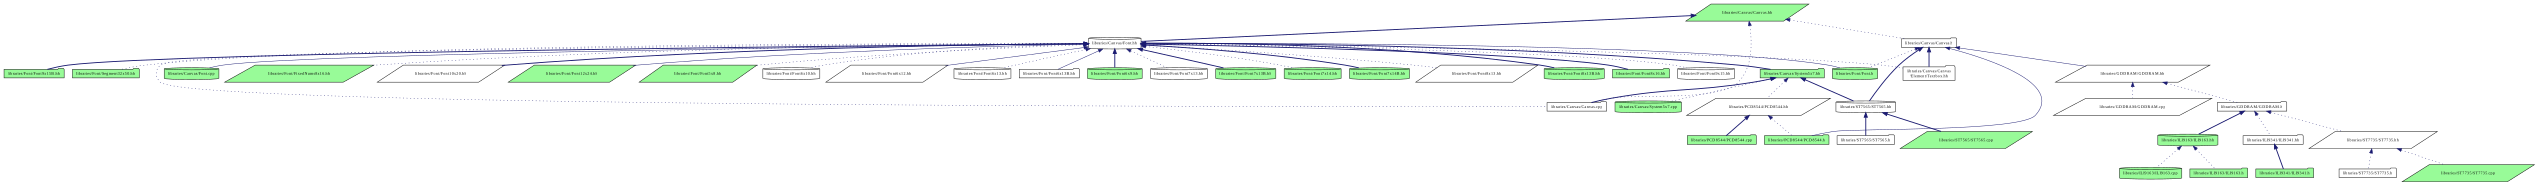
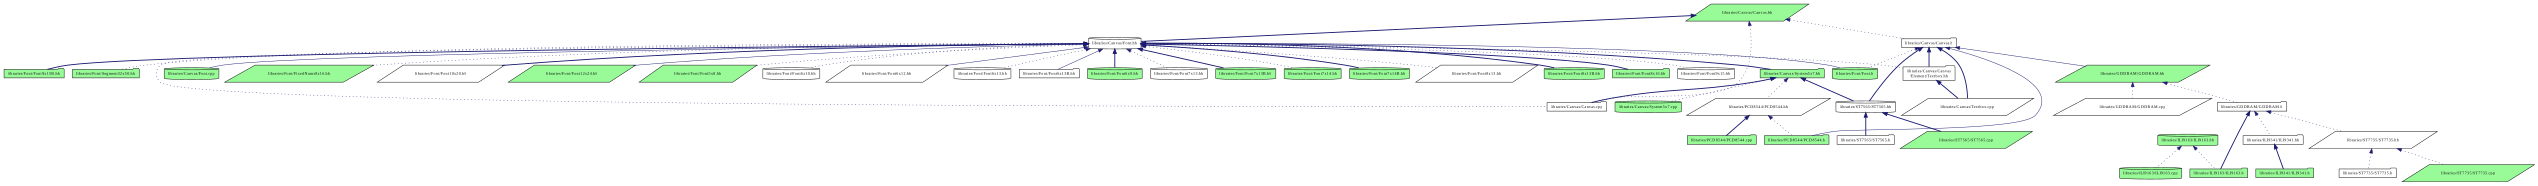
(2133, 74) -> (2133, 74)
none -> (1968, 107)
(2220, 124) -> (2234, 142)
